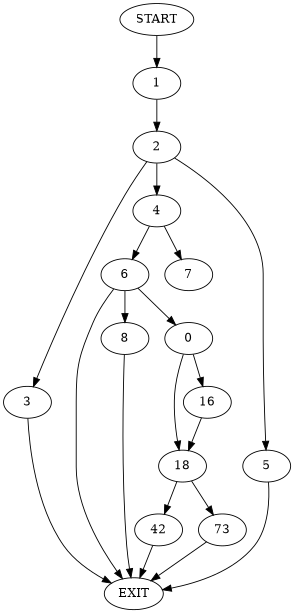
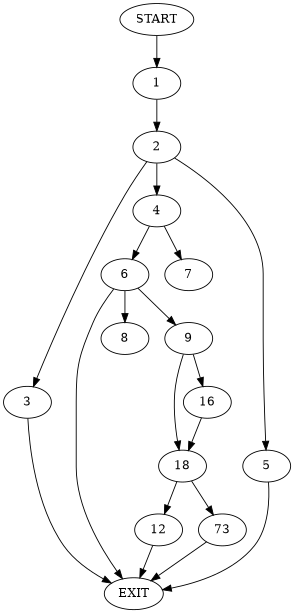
(189, 338) -> (189, 338)
(123, 462) -> none
(159, 530) -> (159, 530)
